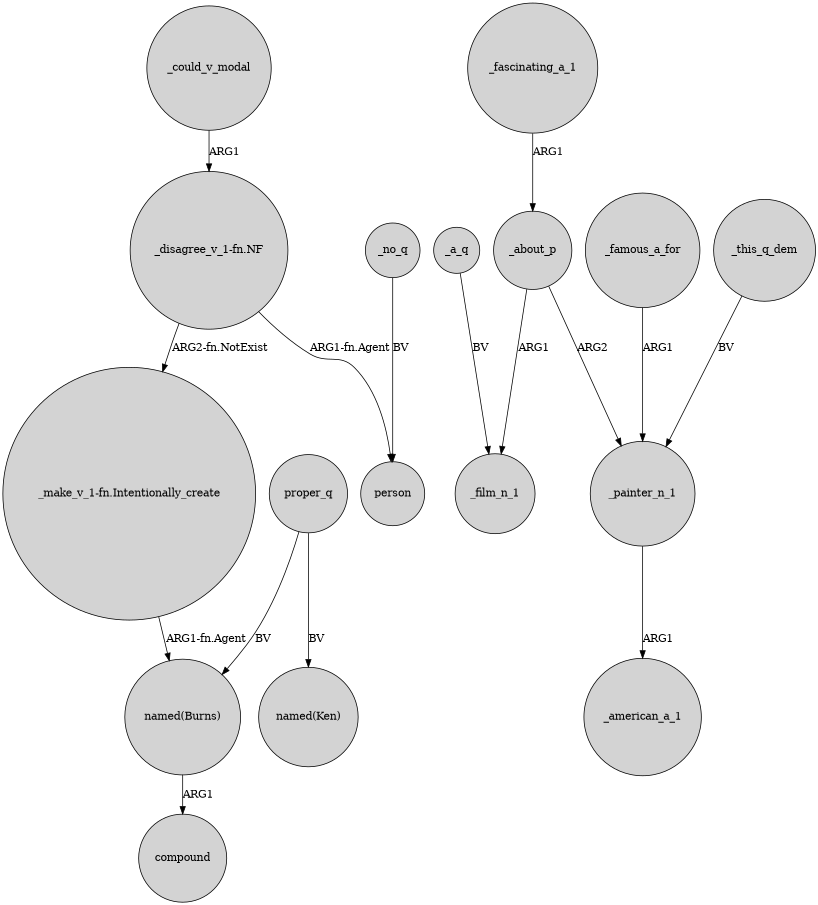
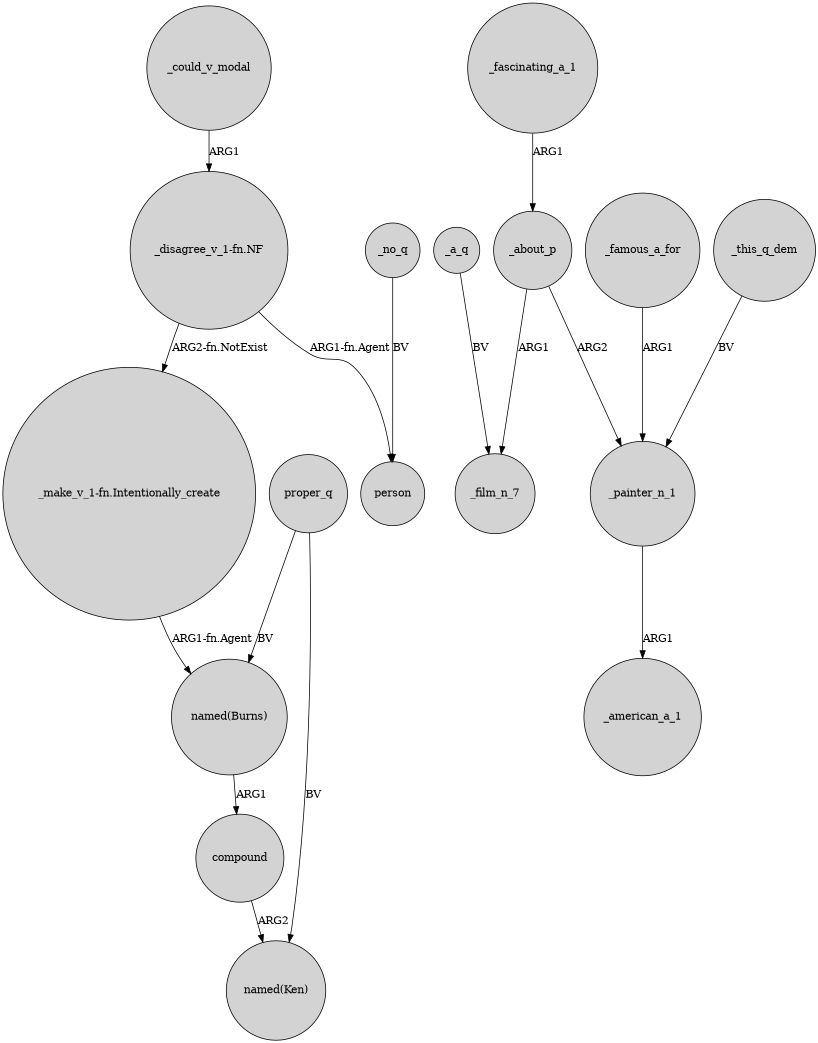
(495, 494) -> (495, 494)
none -> (256, 918)
